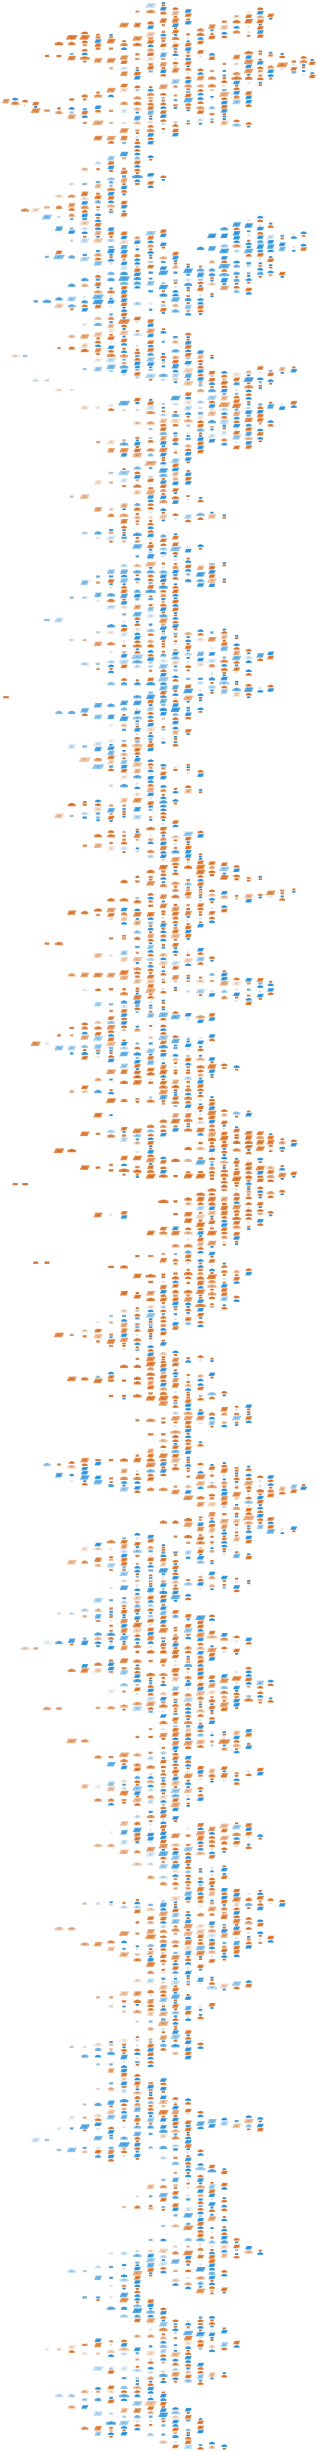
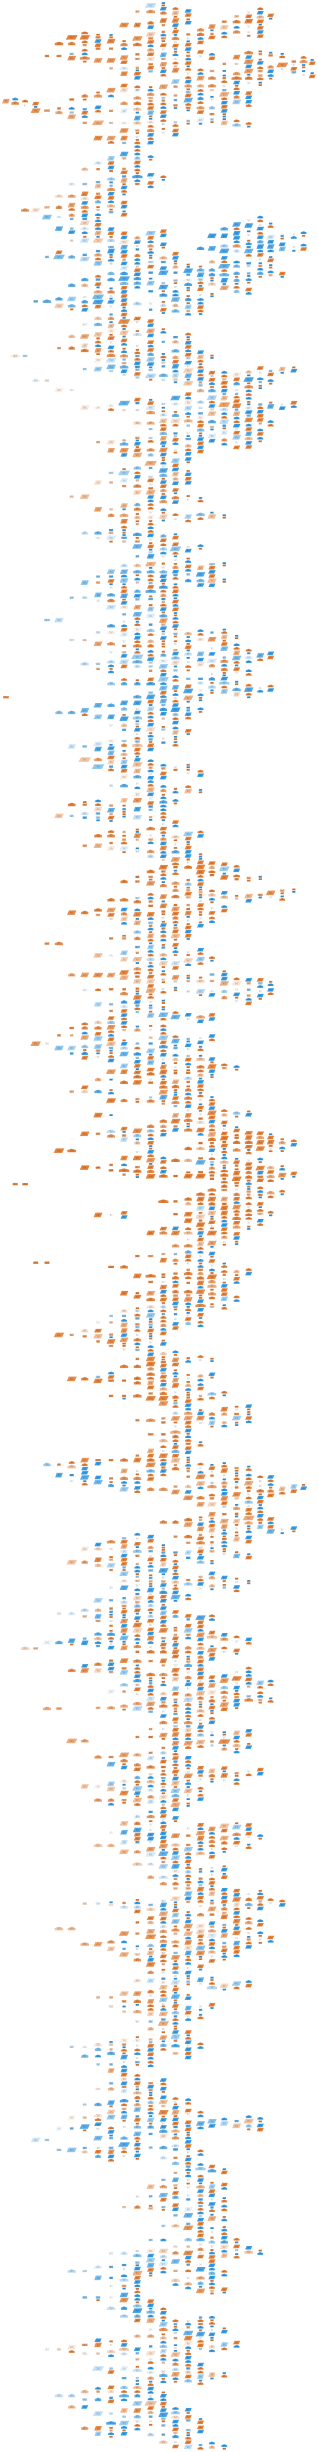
(111, 2308) -> (111, 2308)
